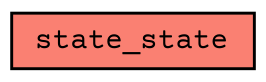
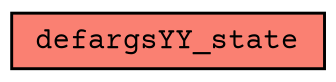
(133, 41) -> (168, 41)
